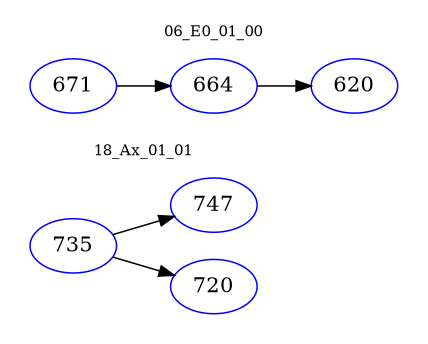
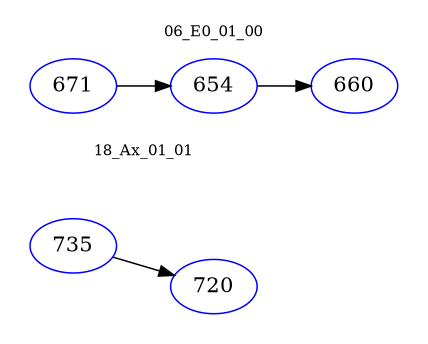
(214, 86) -> (214, 86)
(354, 86) -> (354, 86)
(214, 205) -> none
